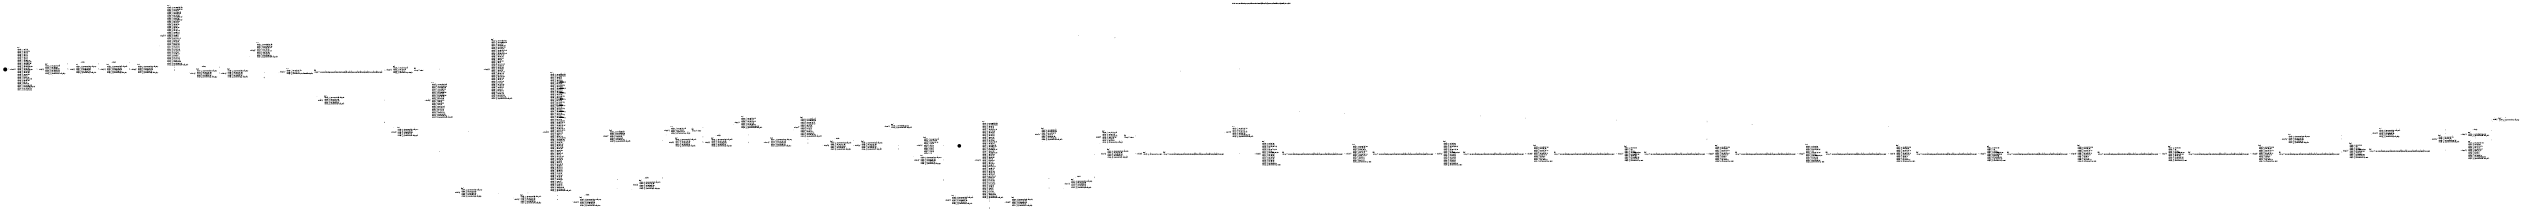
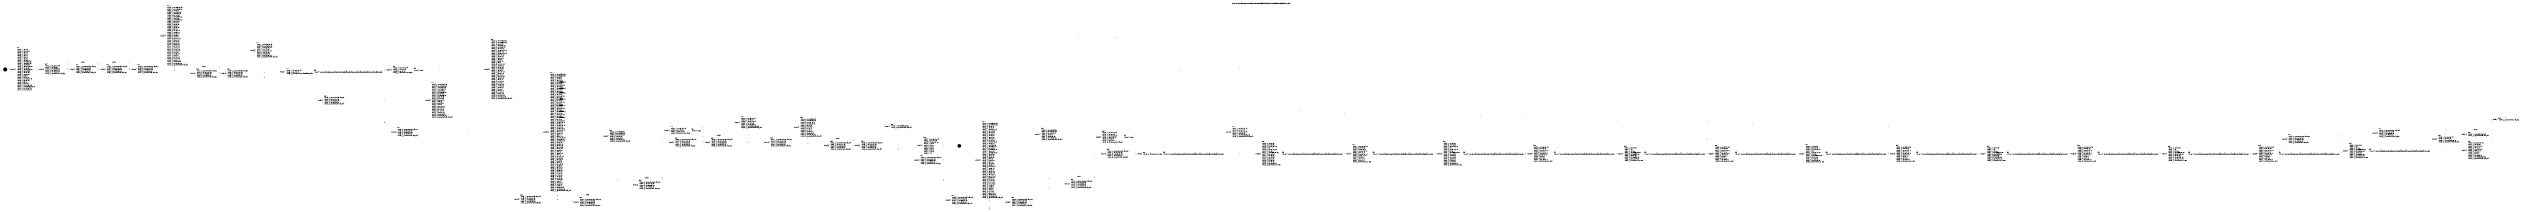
(469, 193) -> none
